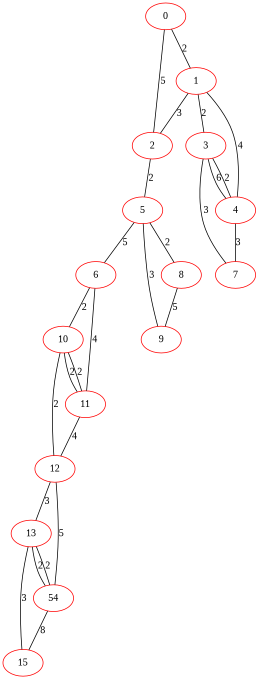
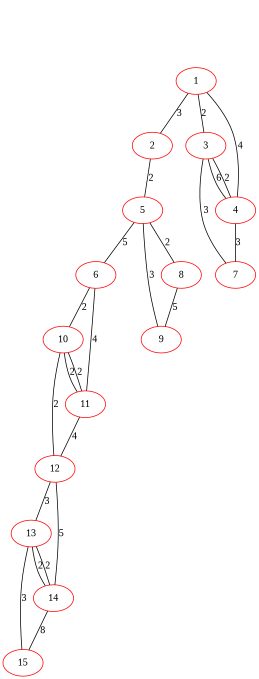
(166, 16) -> none
(54, 598) -> (54, 598)
